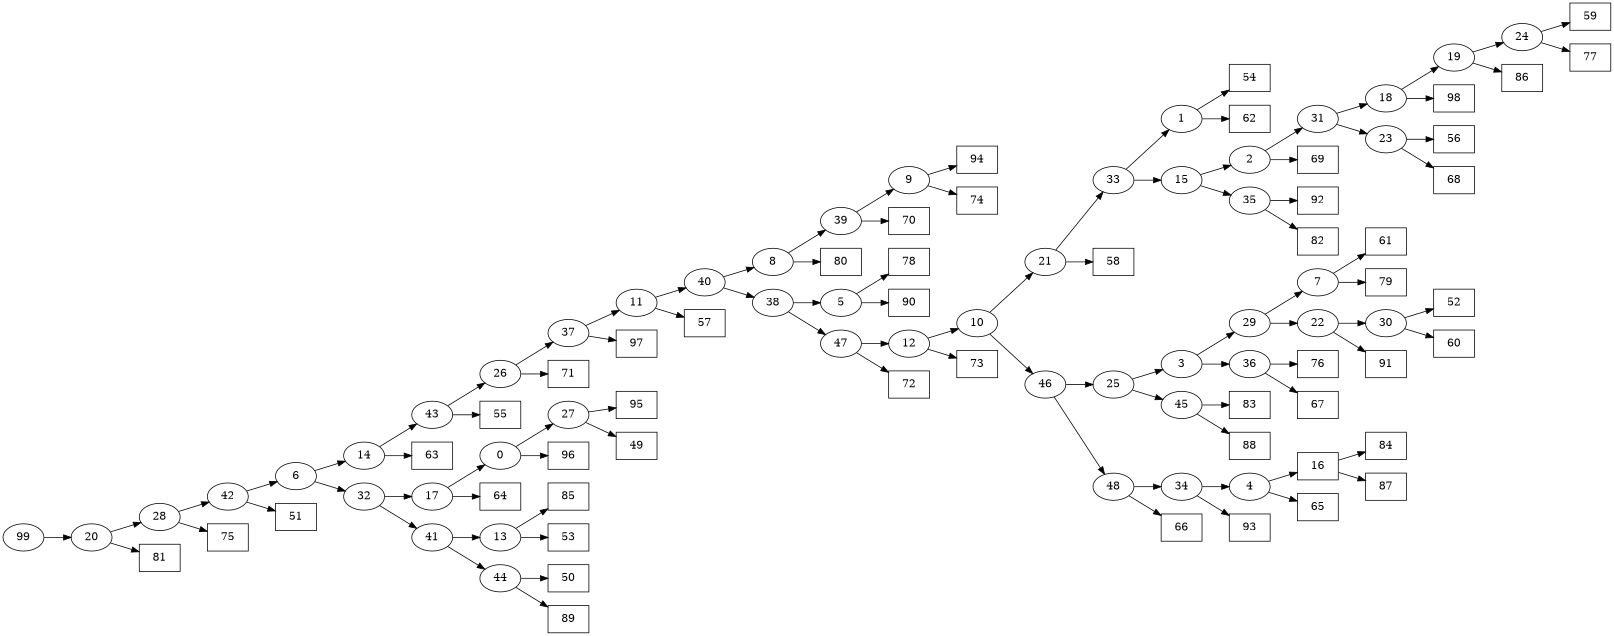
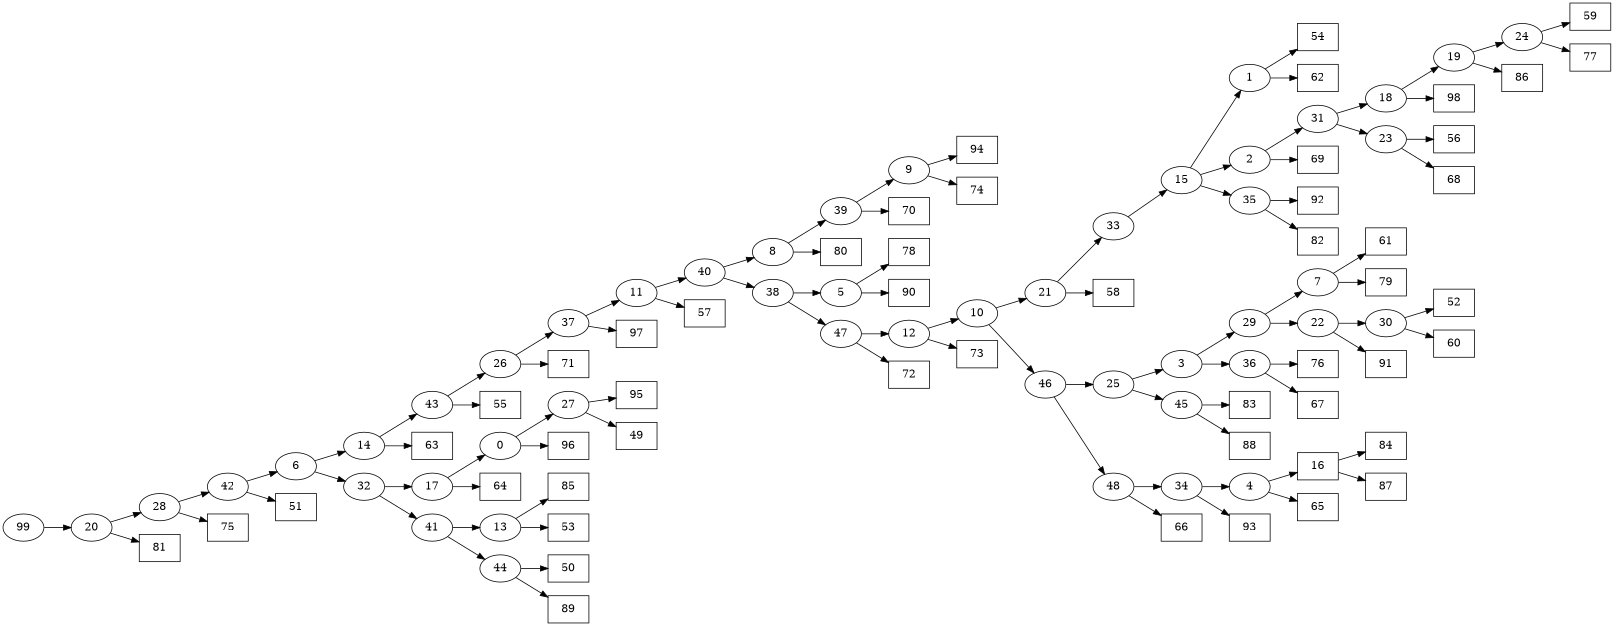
(1145, 152) -> (1214, 132)
